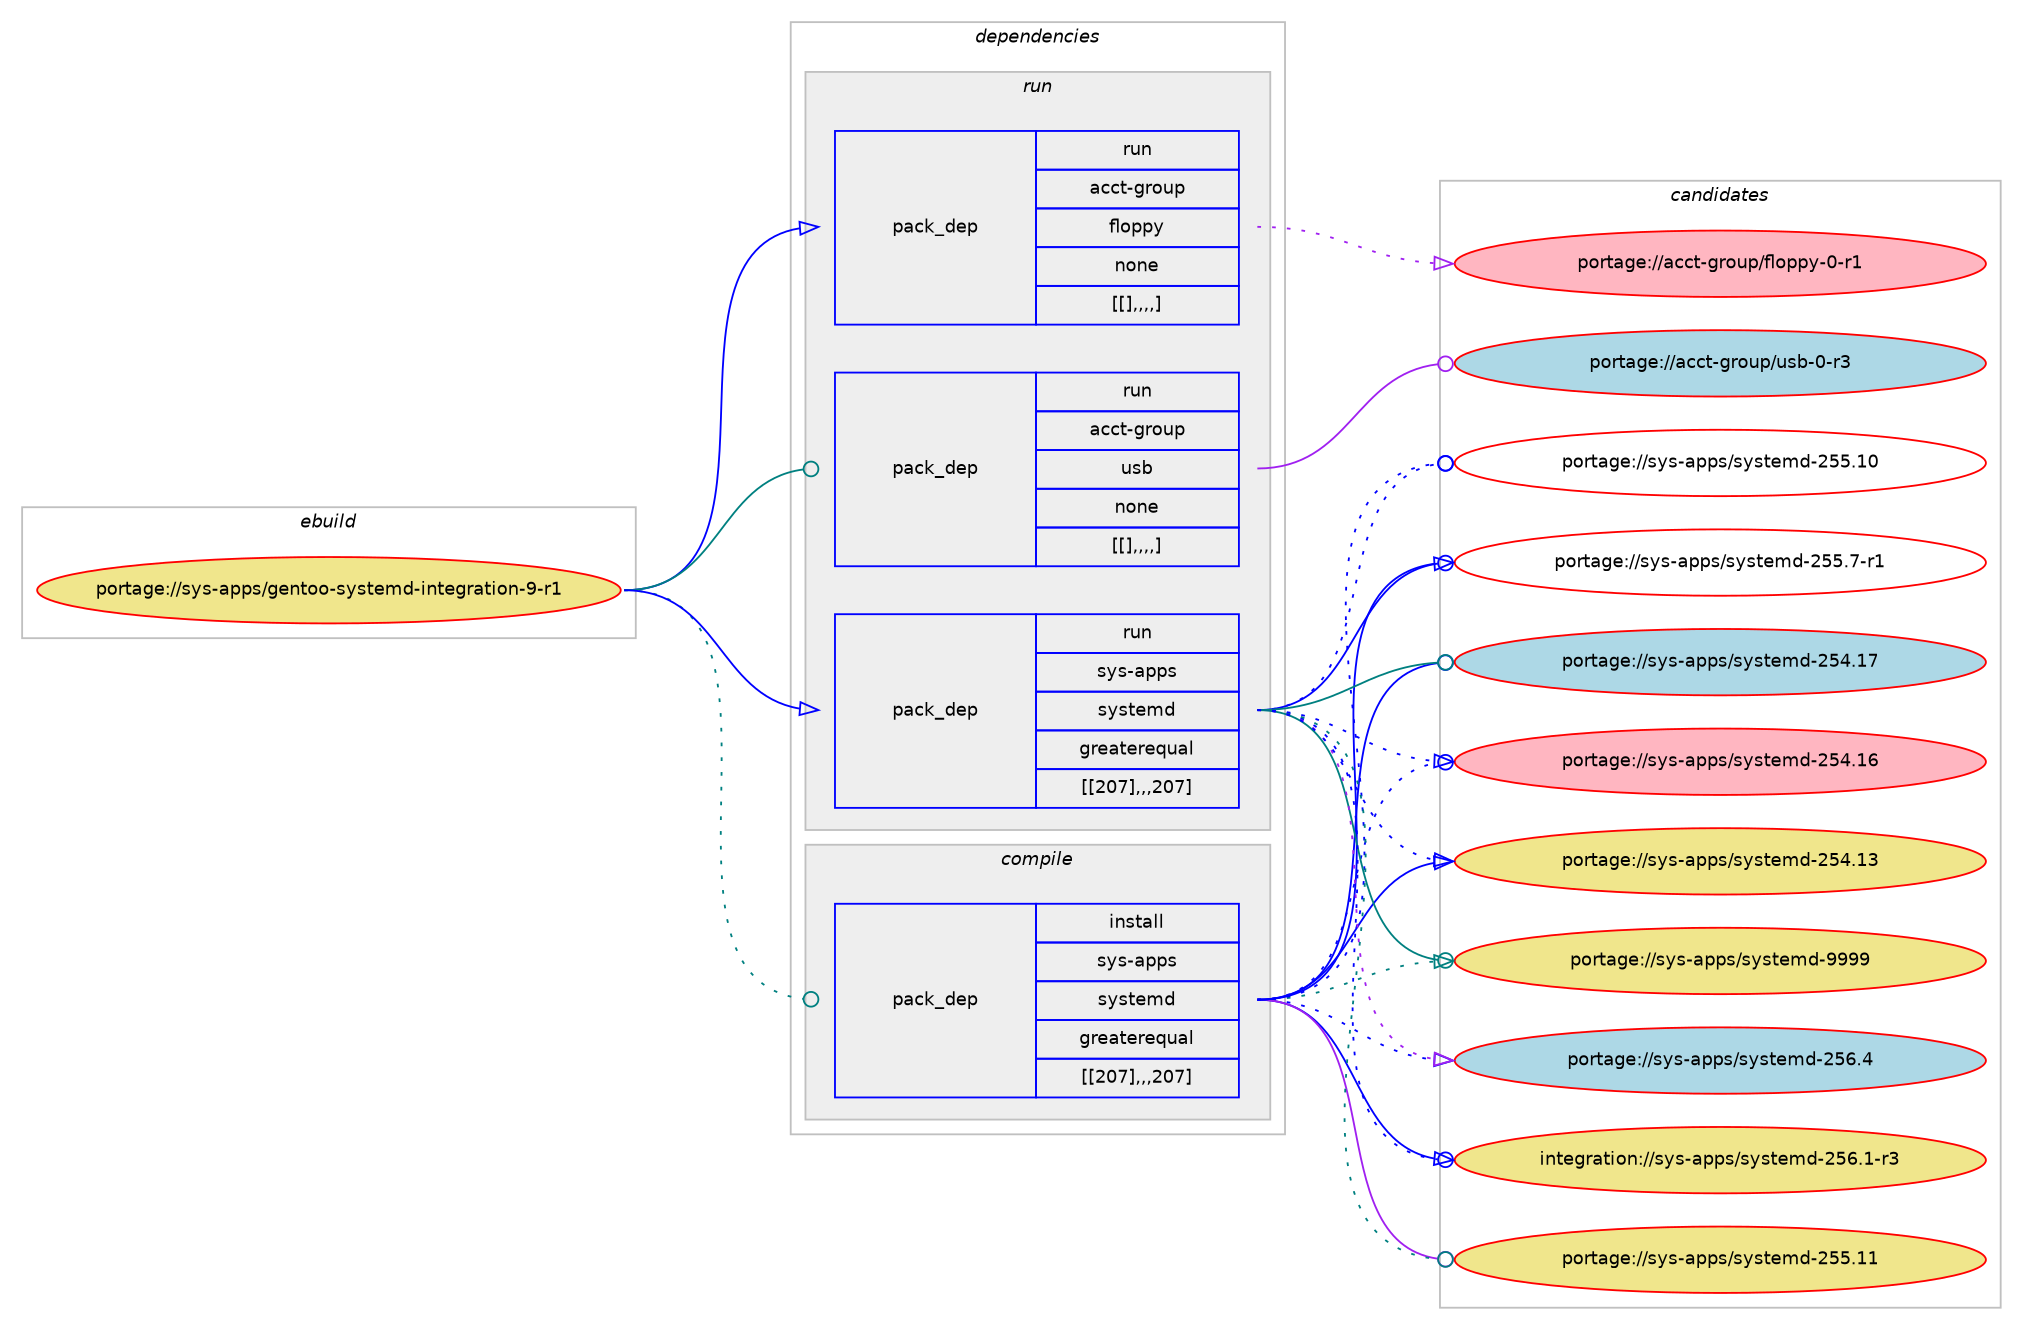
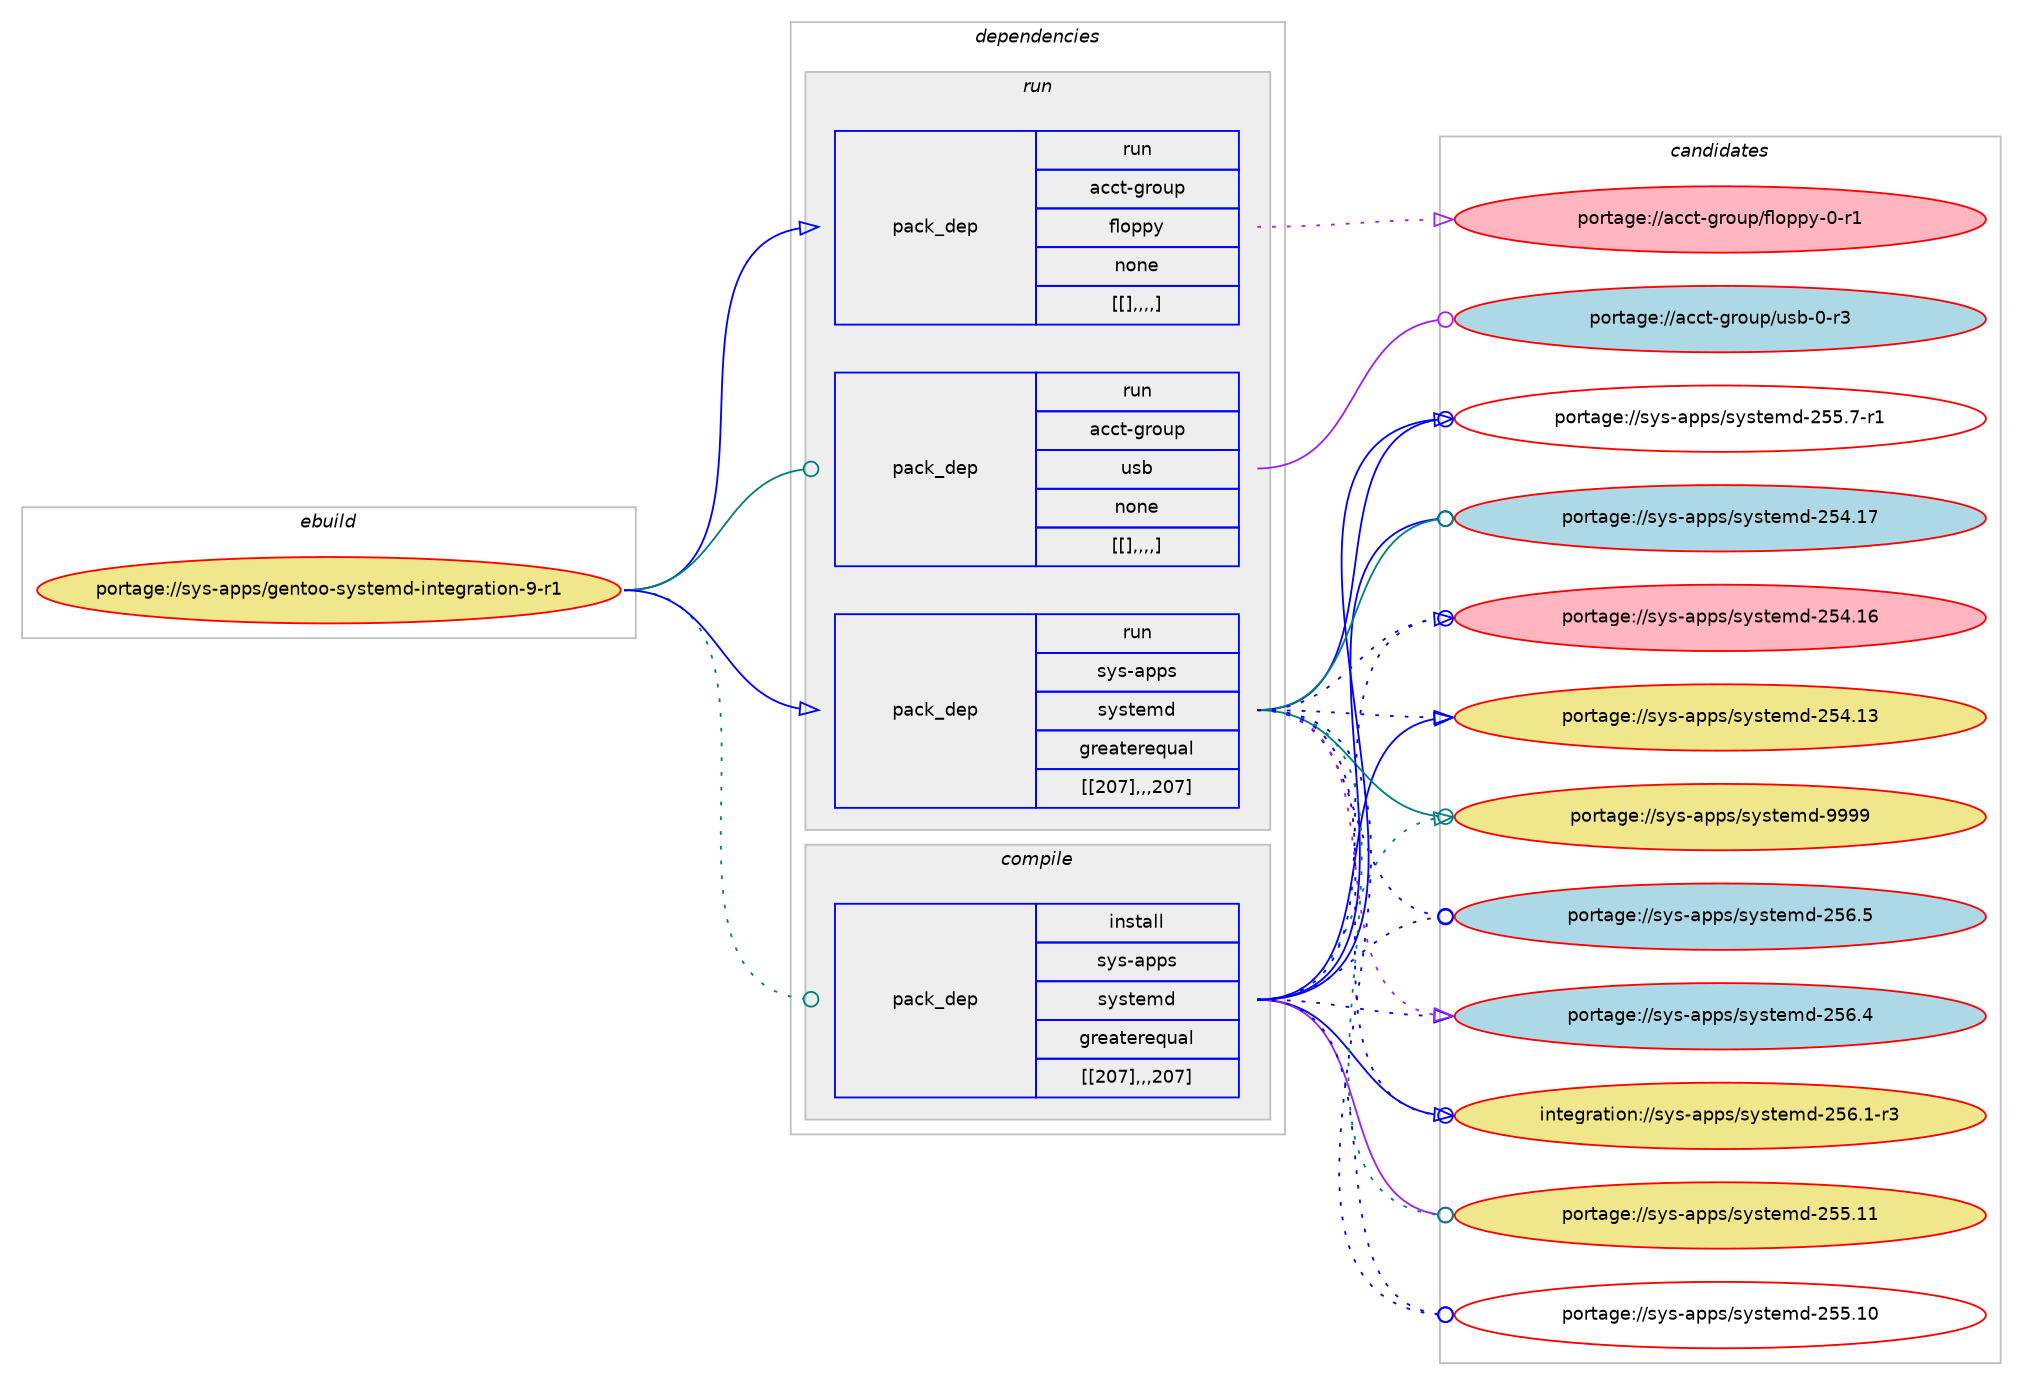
none -> (1720, 917)
